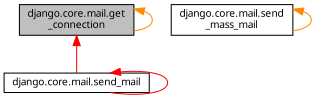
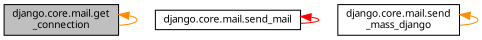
(232, 20) -> (399, 20)
(77, 59) -> none
